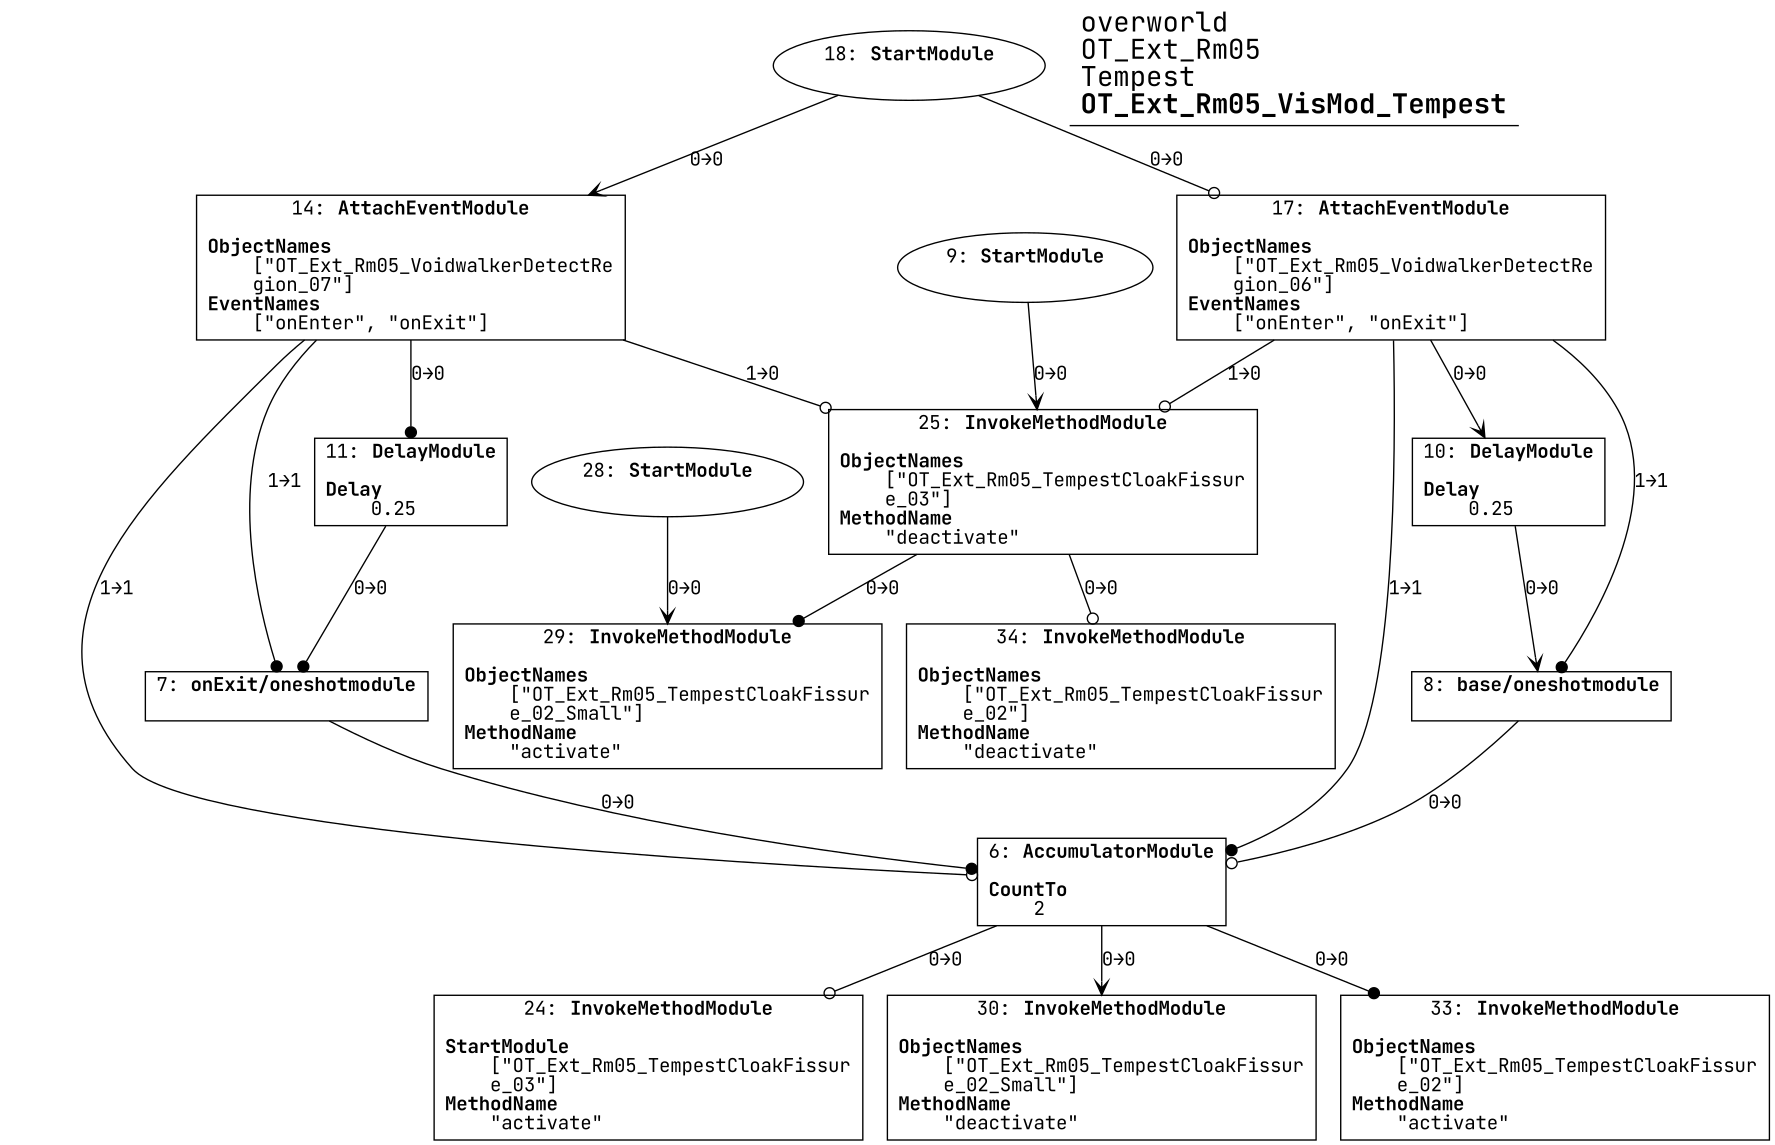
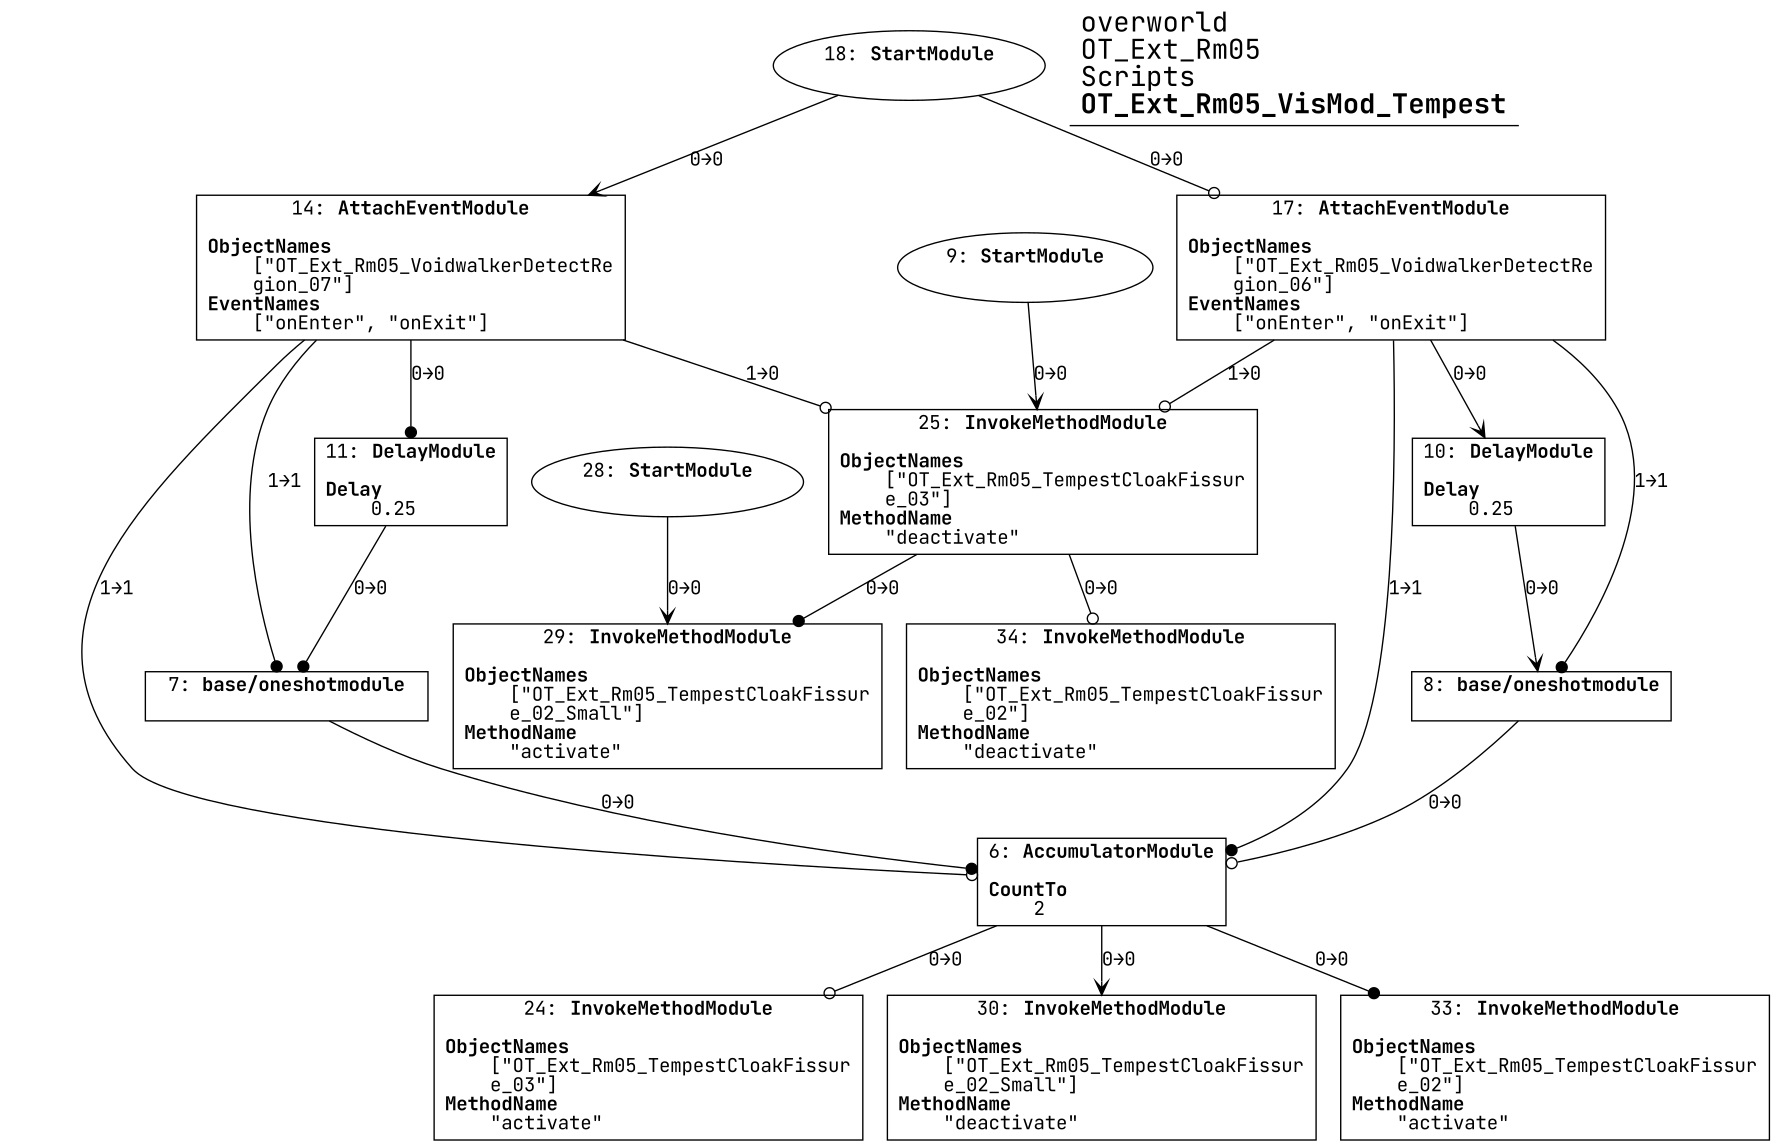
(1139, 78) -> (1139, 78)
(304, 685) -> (304, 685)
(507, 1047) -> (507, 1047)
